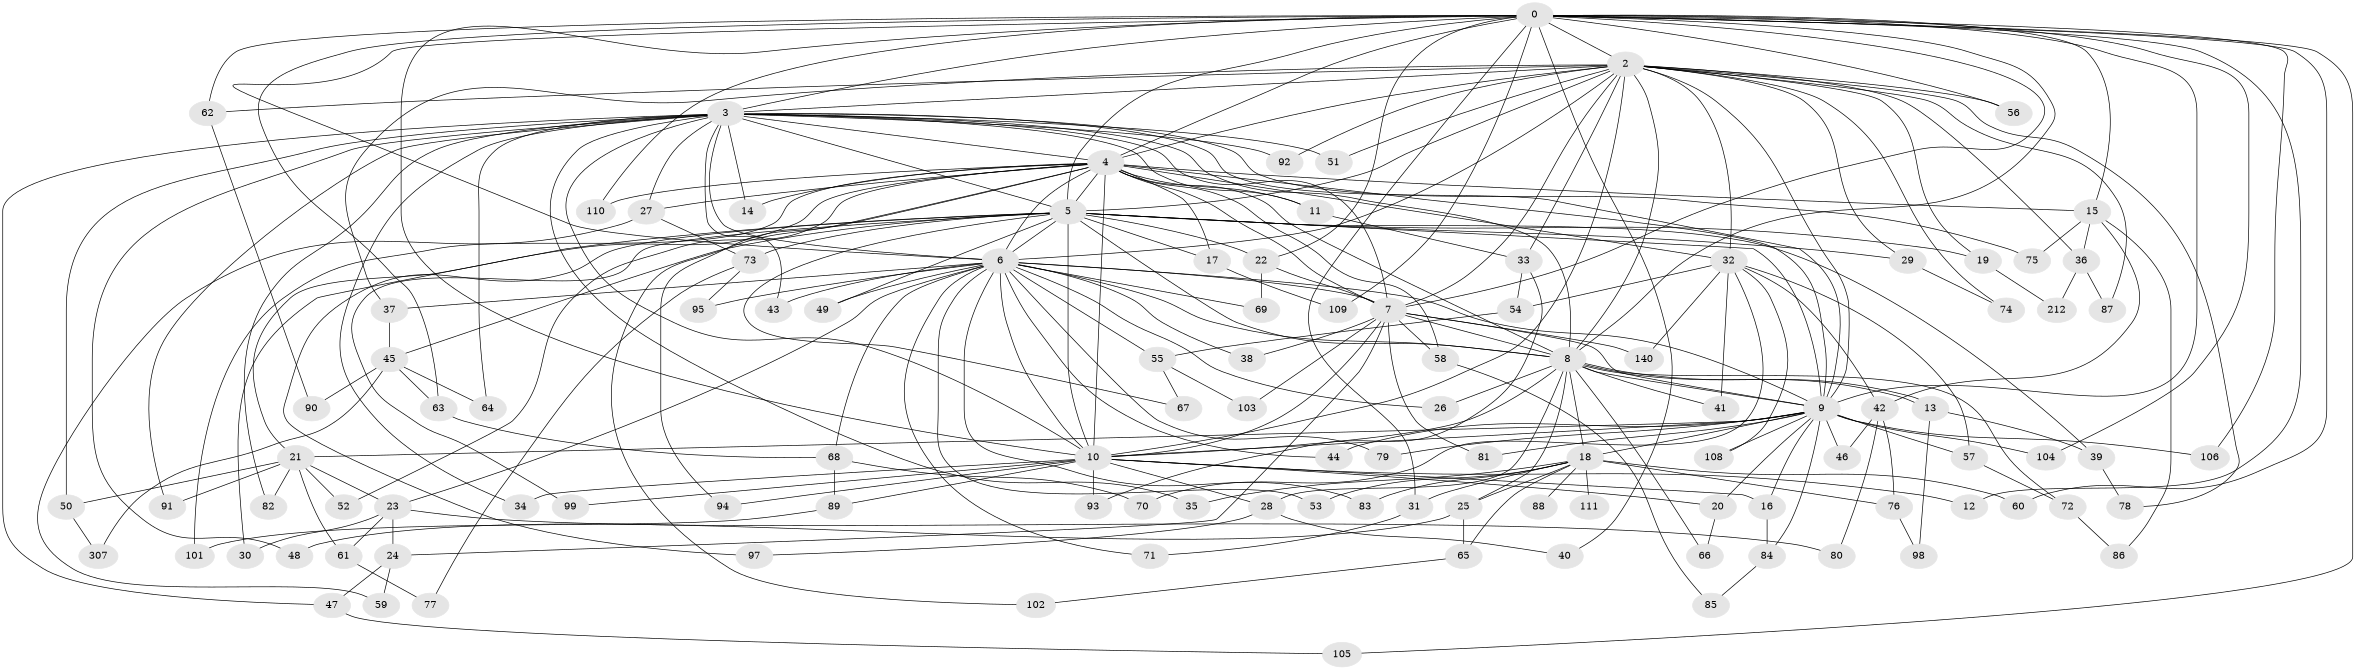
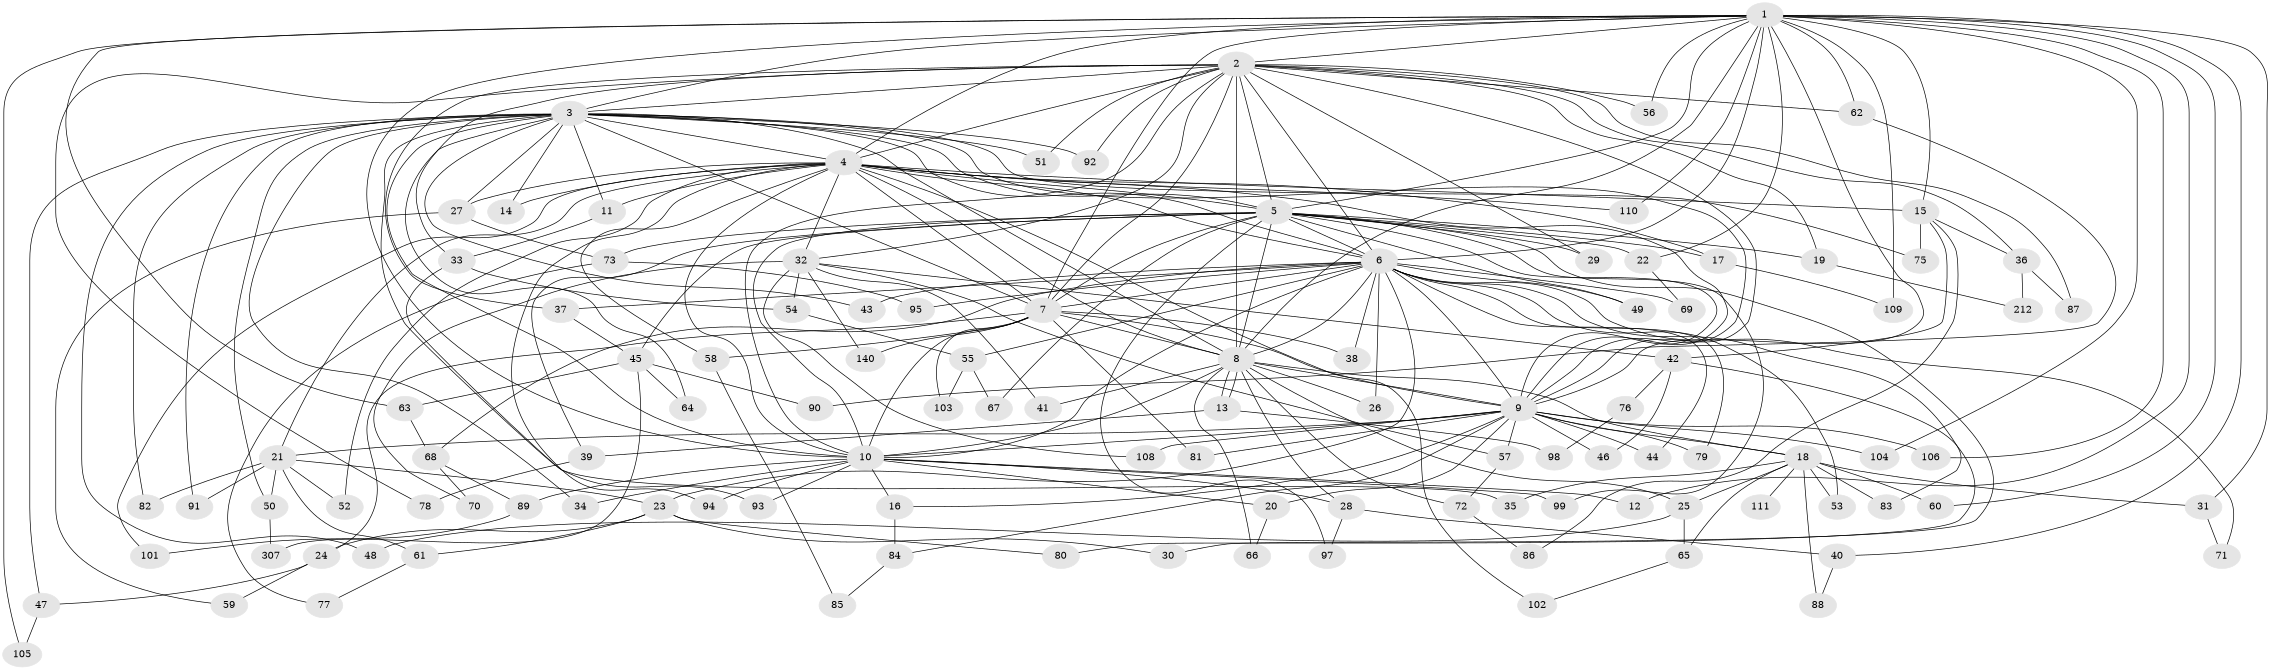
(1535, 15) -> (1765, 15)
(1311, 281) -> (1152, 248)
(2006, 310) -> none
(1733, 481) -> none
none -> (1828, 581)
